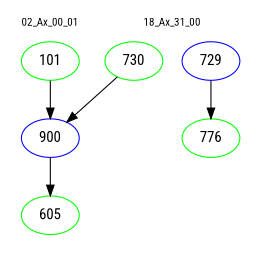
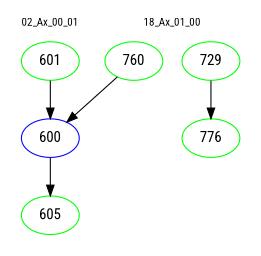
(172, 23) -> (172, 23)
(50, 61) -> (50, 61)
(134, 61) -> (134, 61)
(211, 61) -> (211, 61)
(50, 138) -> (50, 138)
